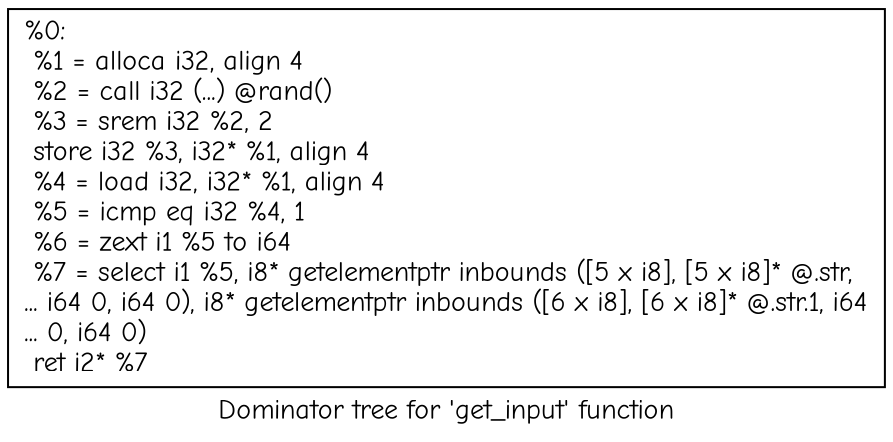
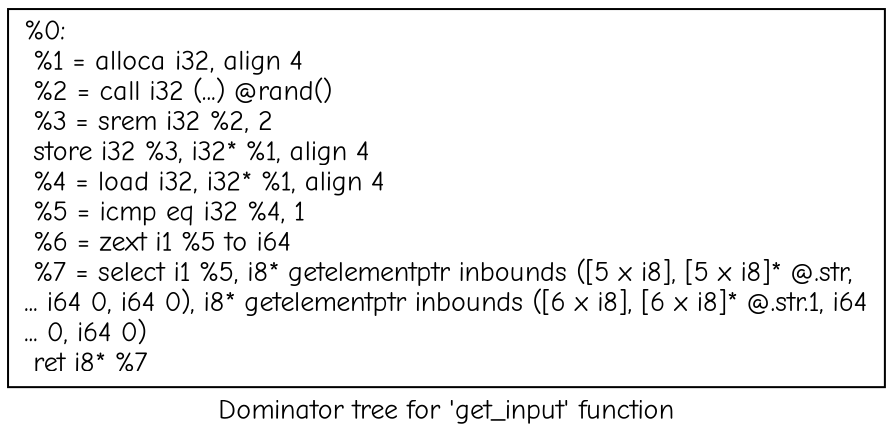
(86, 363) -> (86, 363)
